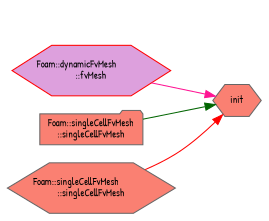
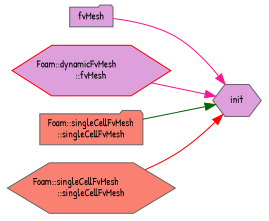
none -> (91, 17)
(237, 100) -> (237, 100)
